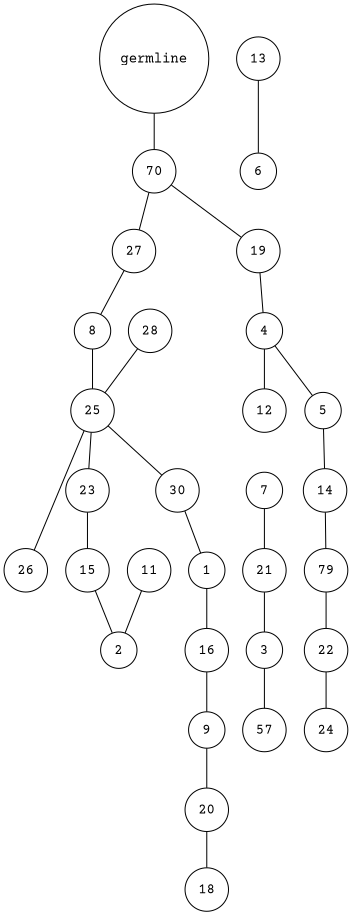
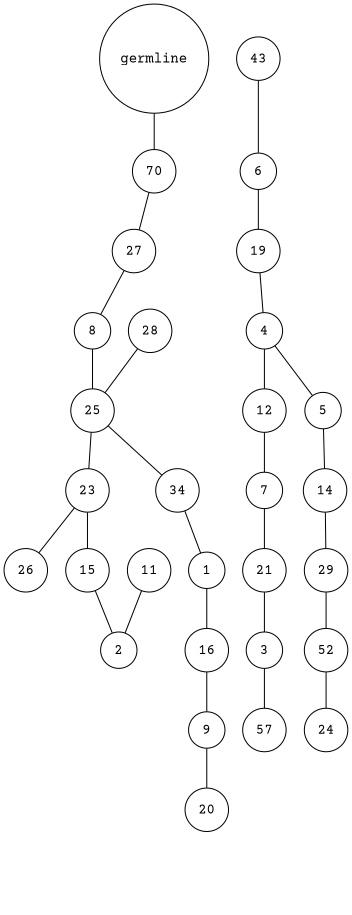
(258, 59) -> (258, 59)
(206, 211) -> (258, 209)
none -> (264, 452)
(177, 490) -> (177, 490)
(59, 491) -> (57, 530)
(326, 570) -> (326, 570)
(326, 650) -> (326, 650)
(207, 890) -> none
